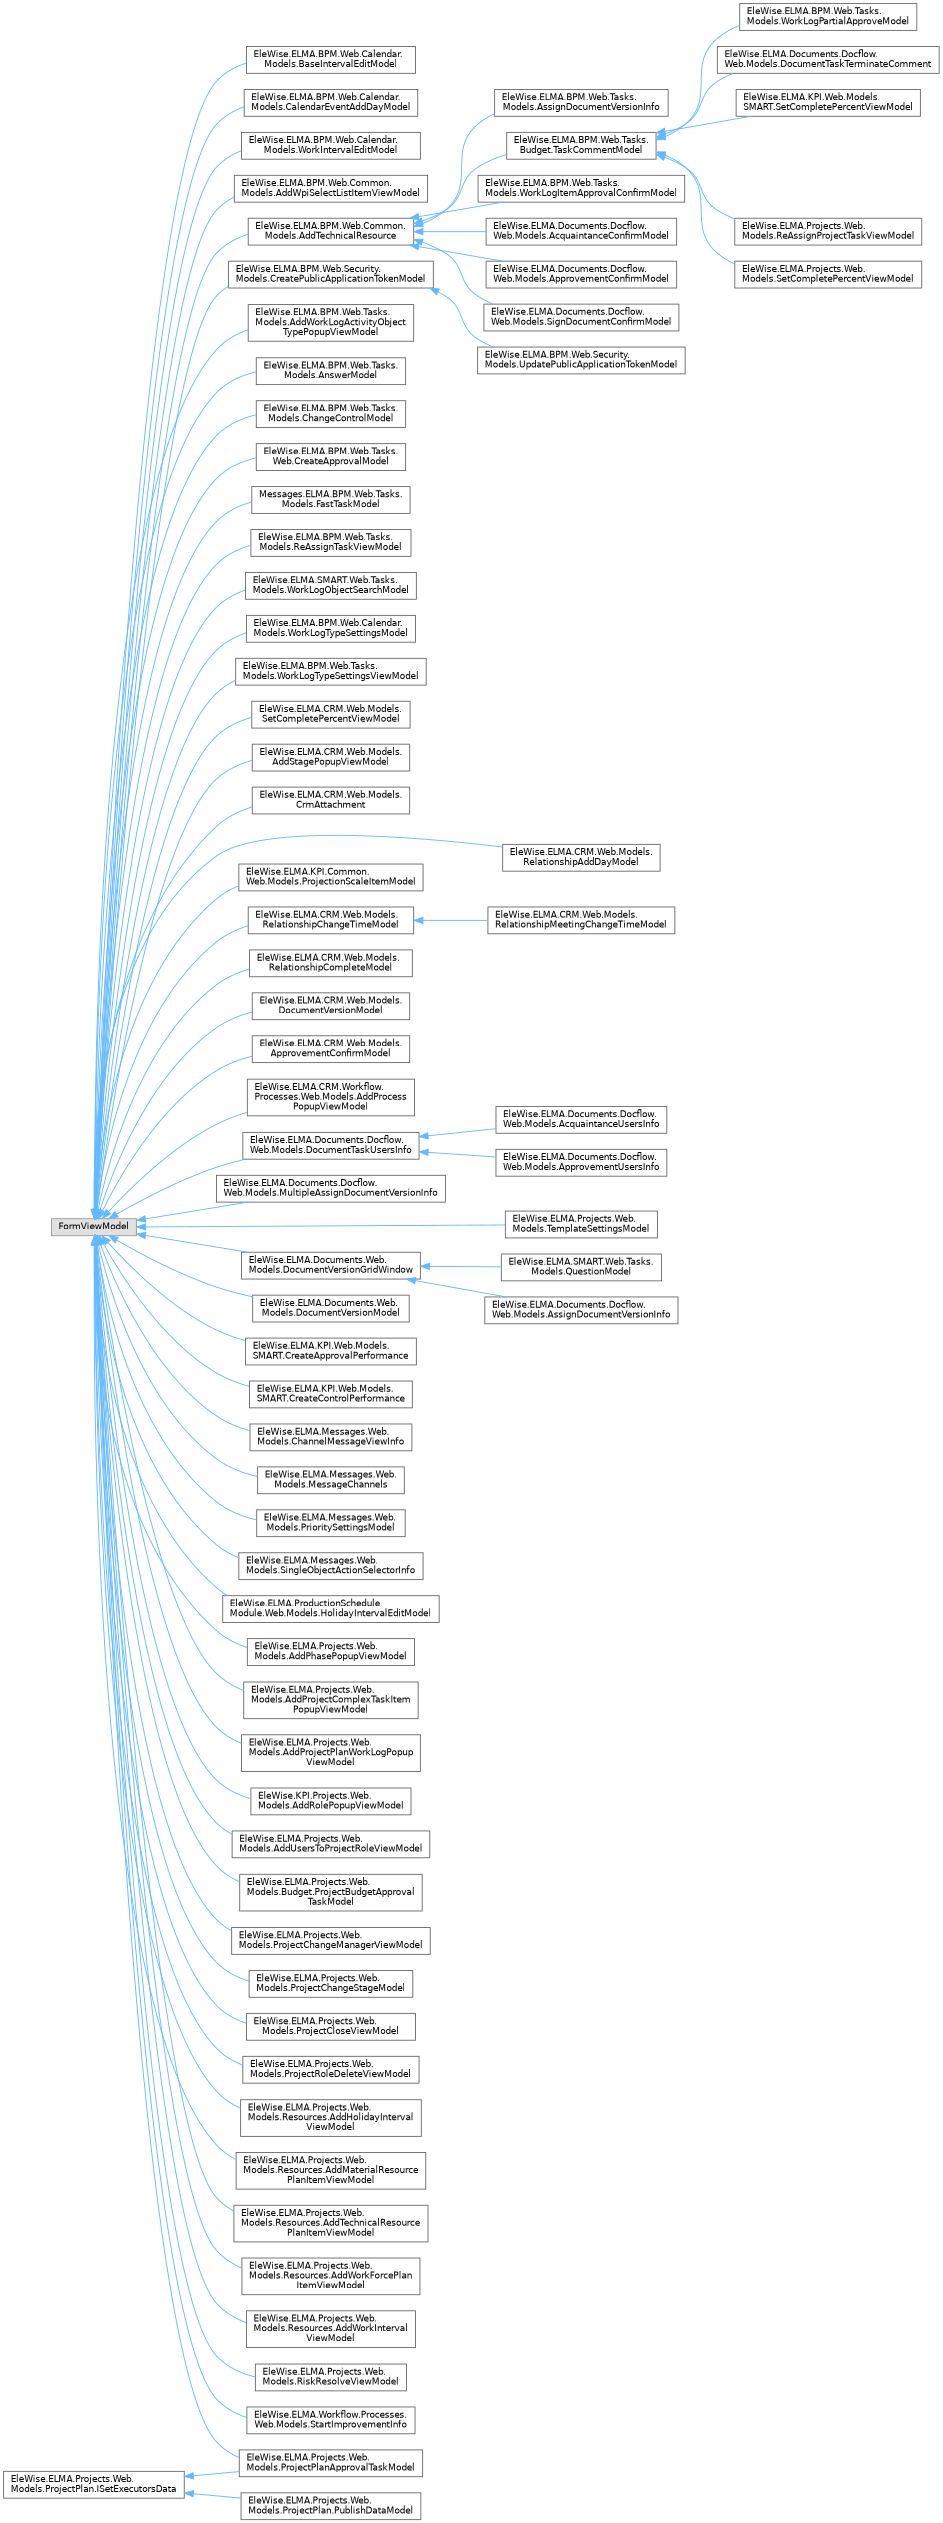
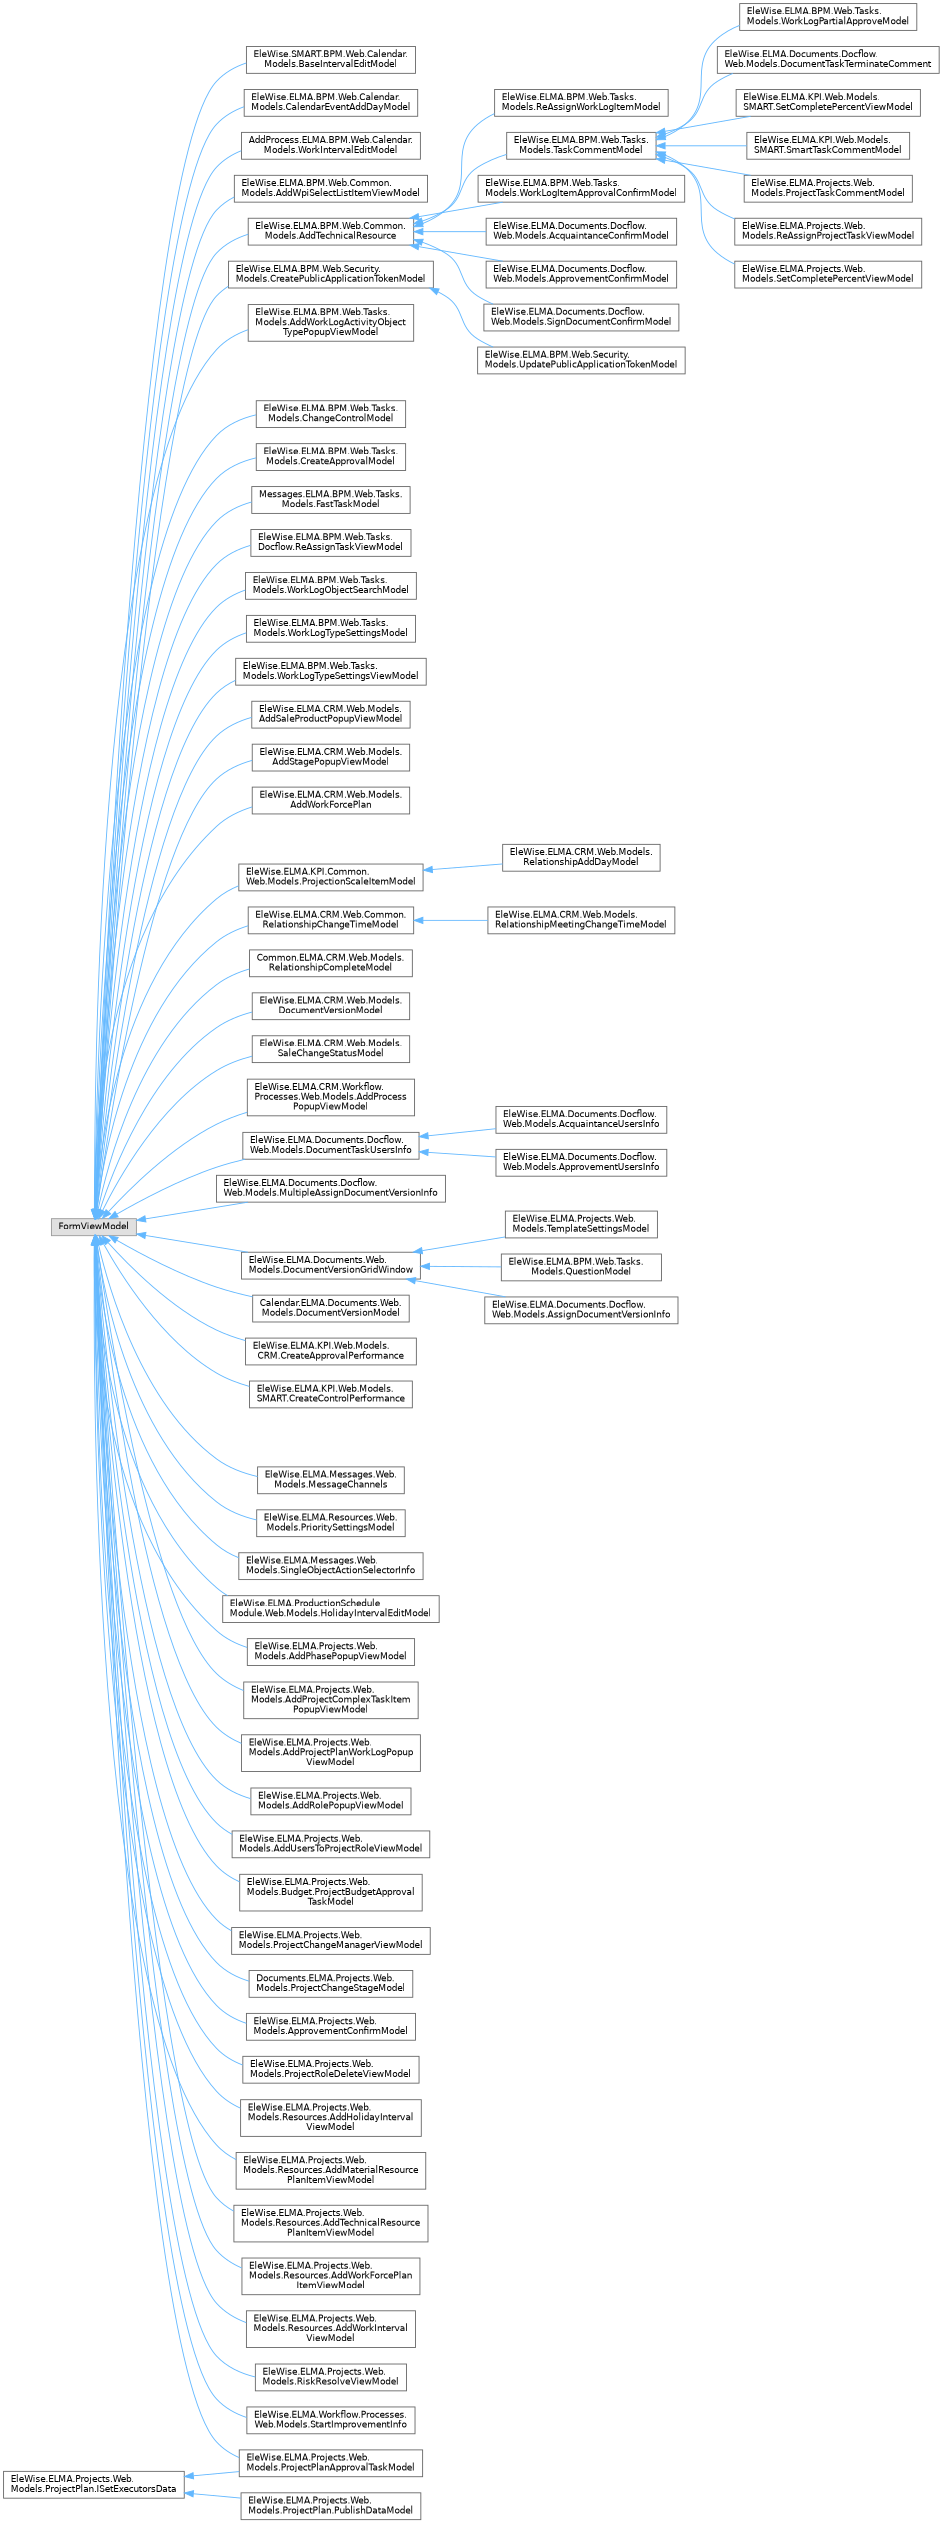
(331, 60) -> (331, 60)
(581, 103) -> (581, 103)
(331, 146) -> (331, 146)
(581, 146) -> (581, 146)
none -> (828, 146)
none -> (828, 189)
(331, 371) -> none
(331, 457) -> (331, 457)
(331, 543) -> (331, 543)
(331, 586) -> (331, 586)
(331, 629) -> (331, 629)
(331, 715) -> (331, 715)
(331, 801) -> (331, 801)
(181, 889) -> (467, 867)
(331, 920) -> (331, 920)
(331, 963) -> (331, 963)
(331, 1049) -> (331, 1049)
(325, 1226) -> (464, 1244)
(581, 1267) -> (581, 1267)
(331, 1309) -> (331, 1309)
(331, 1352) -> (331, 1352)
(331, 1437) -> none
(331, 1523) -> (331, 1523)
(331, 1801) -> (331, 1801)
(331, 1984) -> (331, 1984)
(331, 2027) -> (331, 2027)
